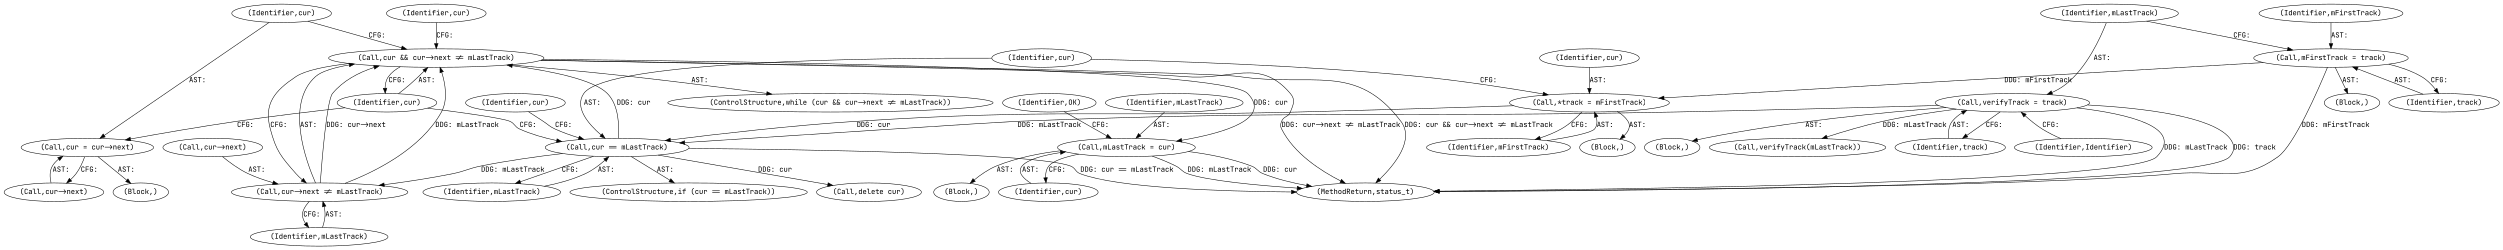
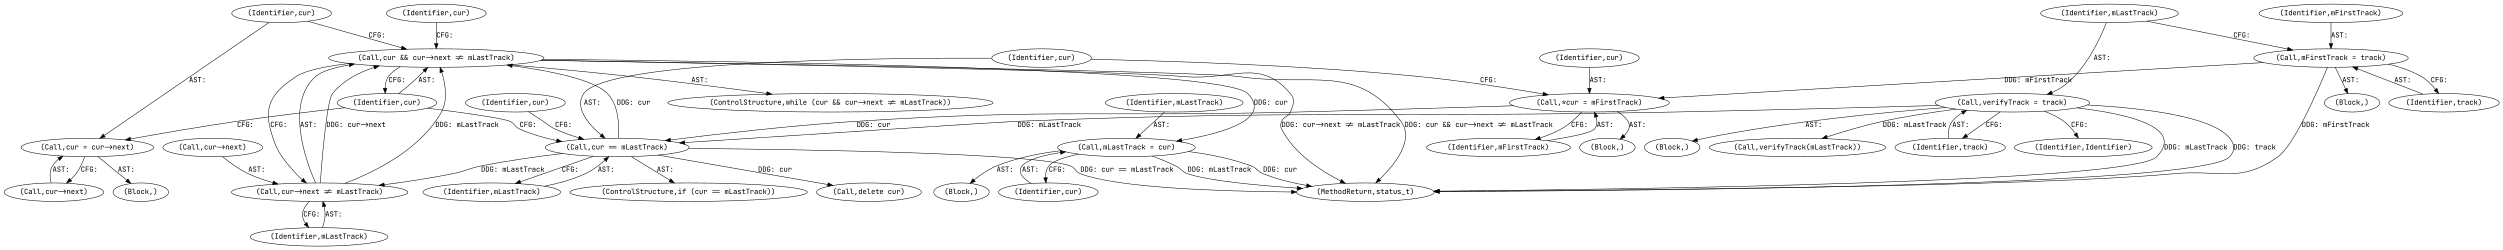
(1049, 103) -> none
(1589, 103) -> (1589, 103)
(2042, 129) -> (2062, 120)
